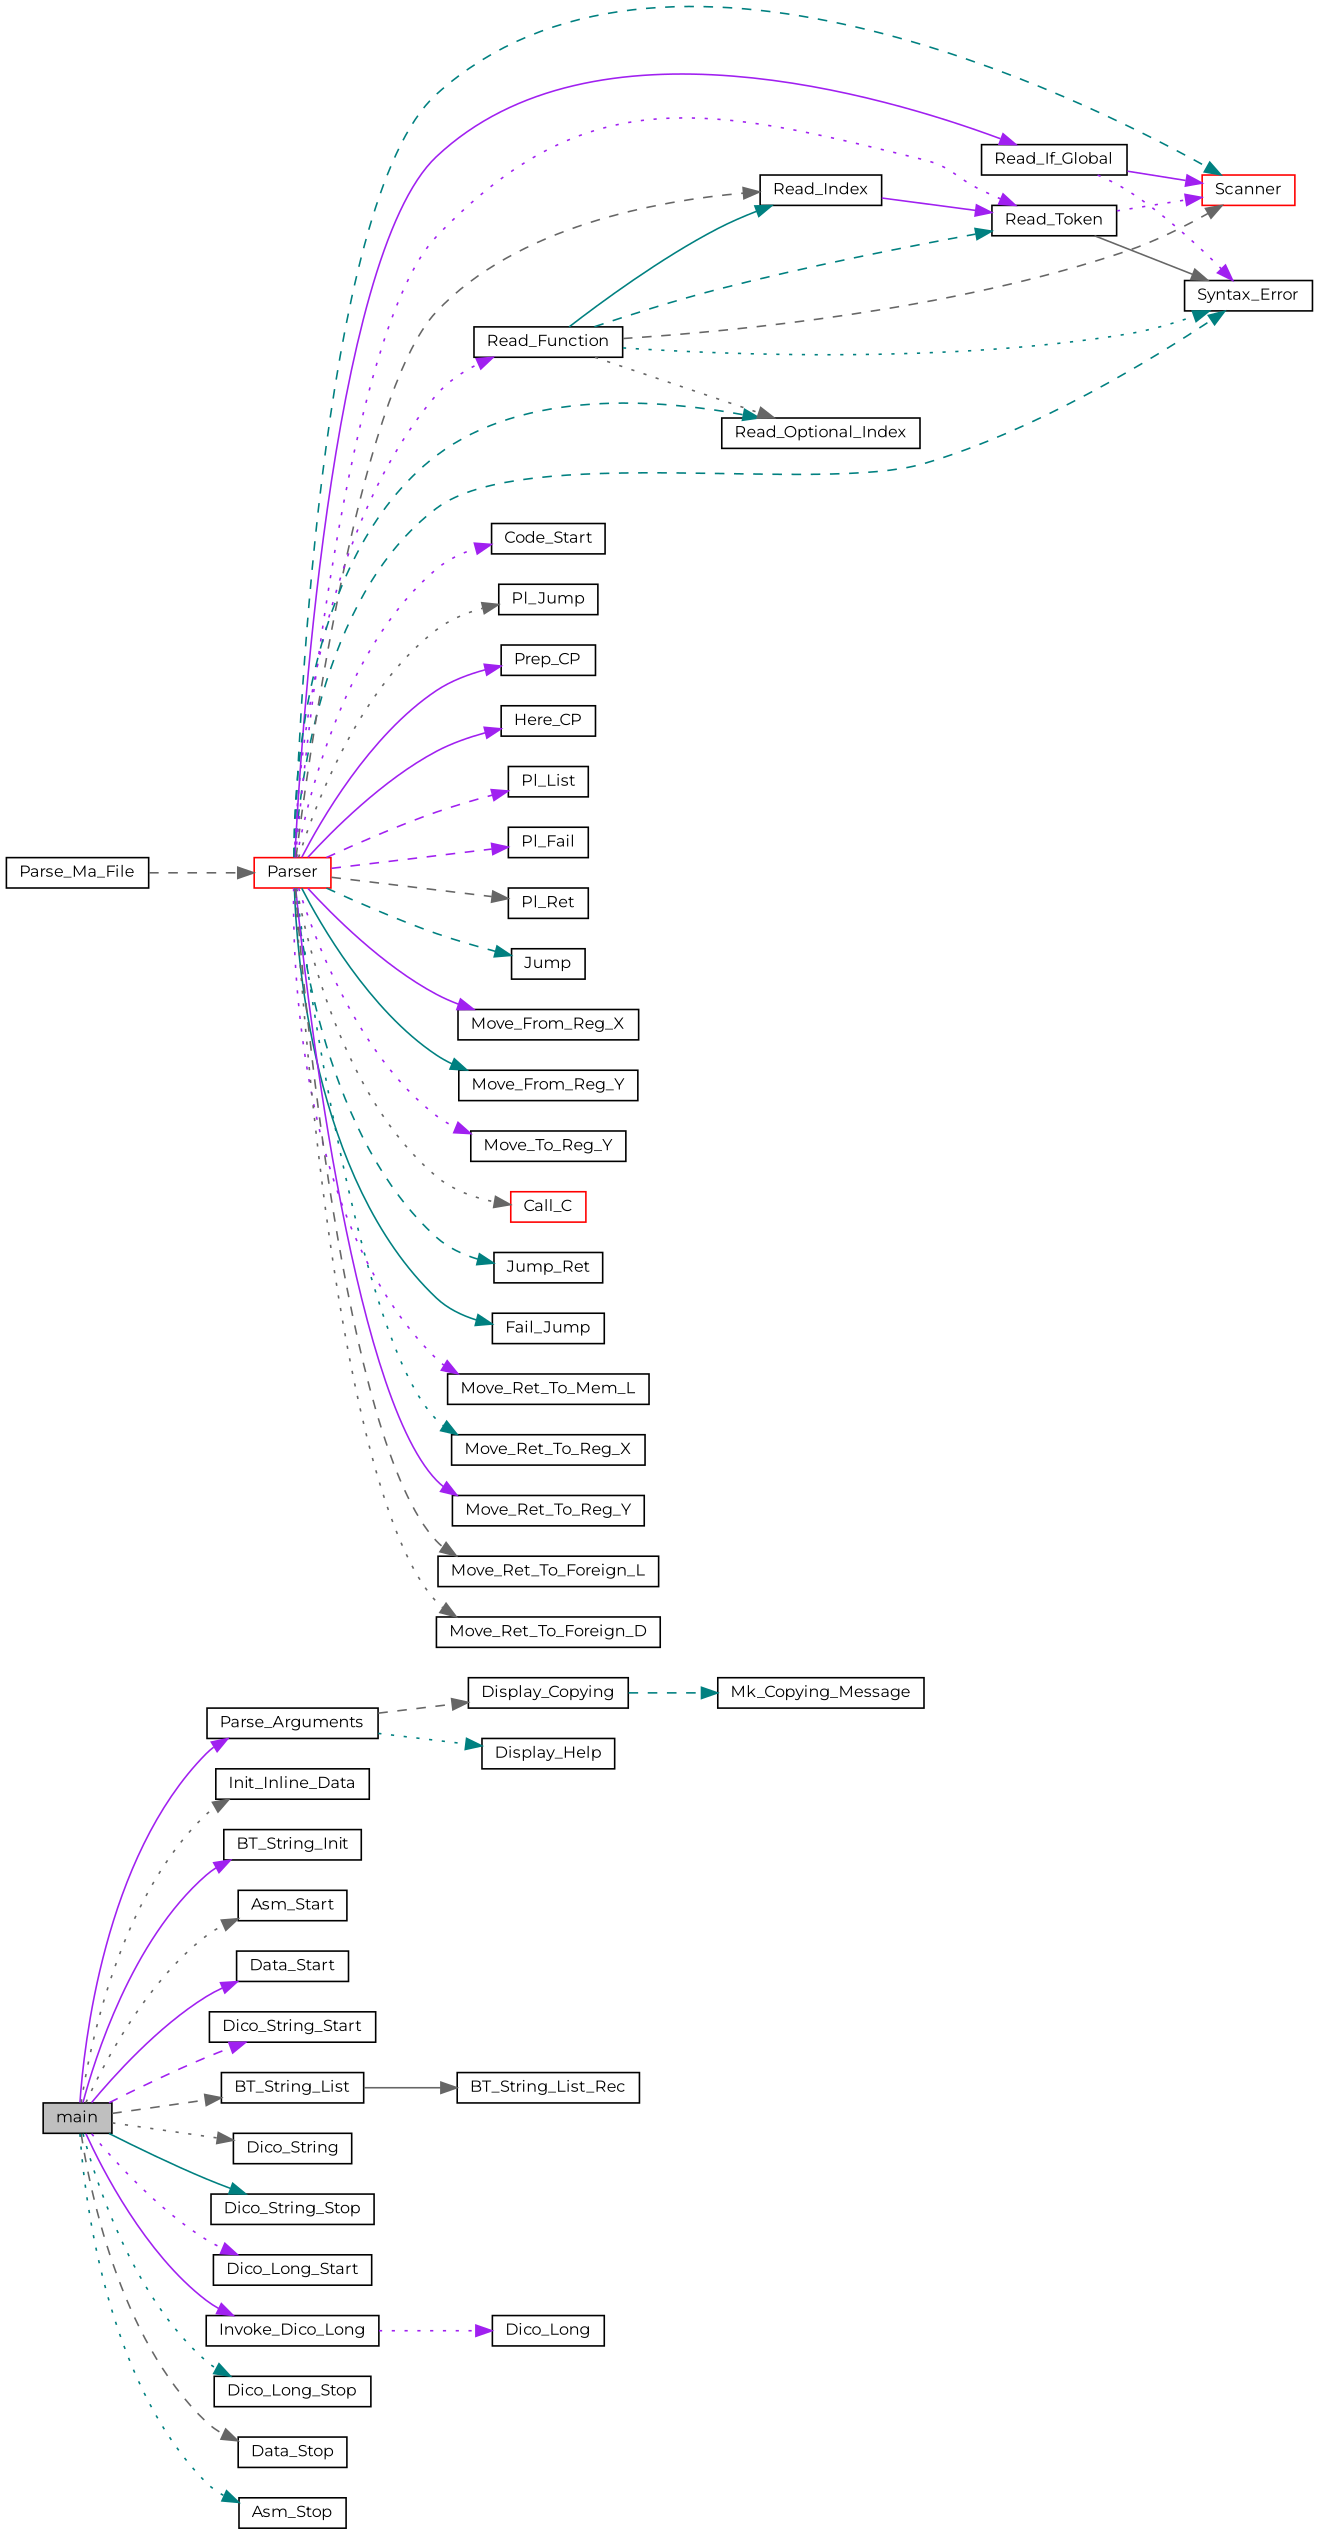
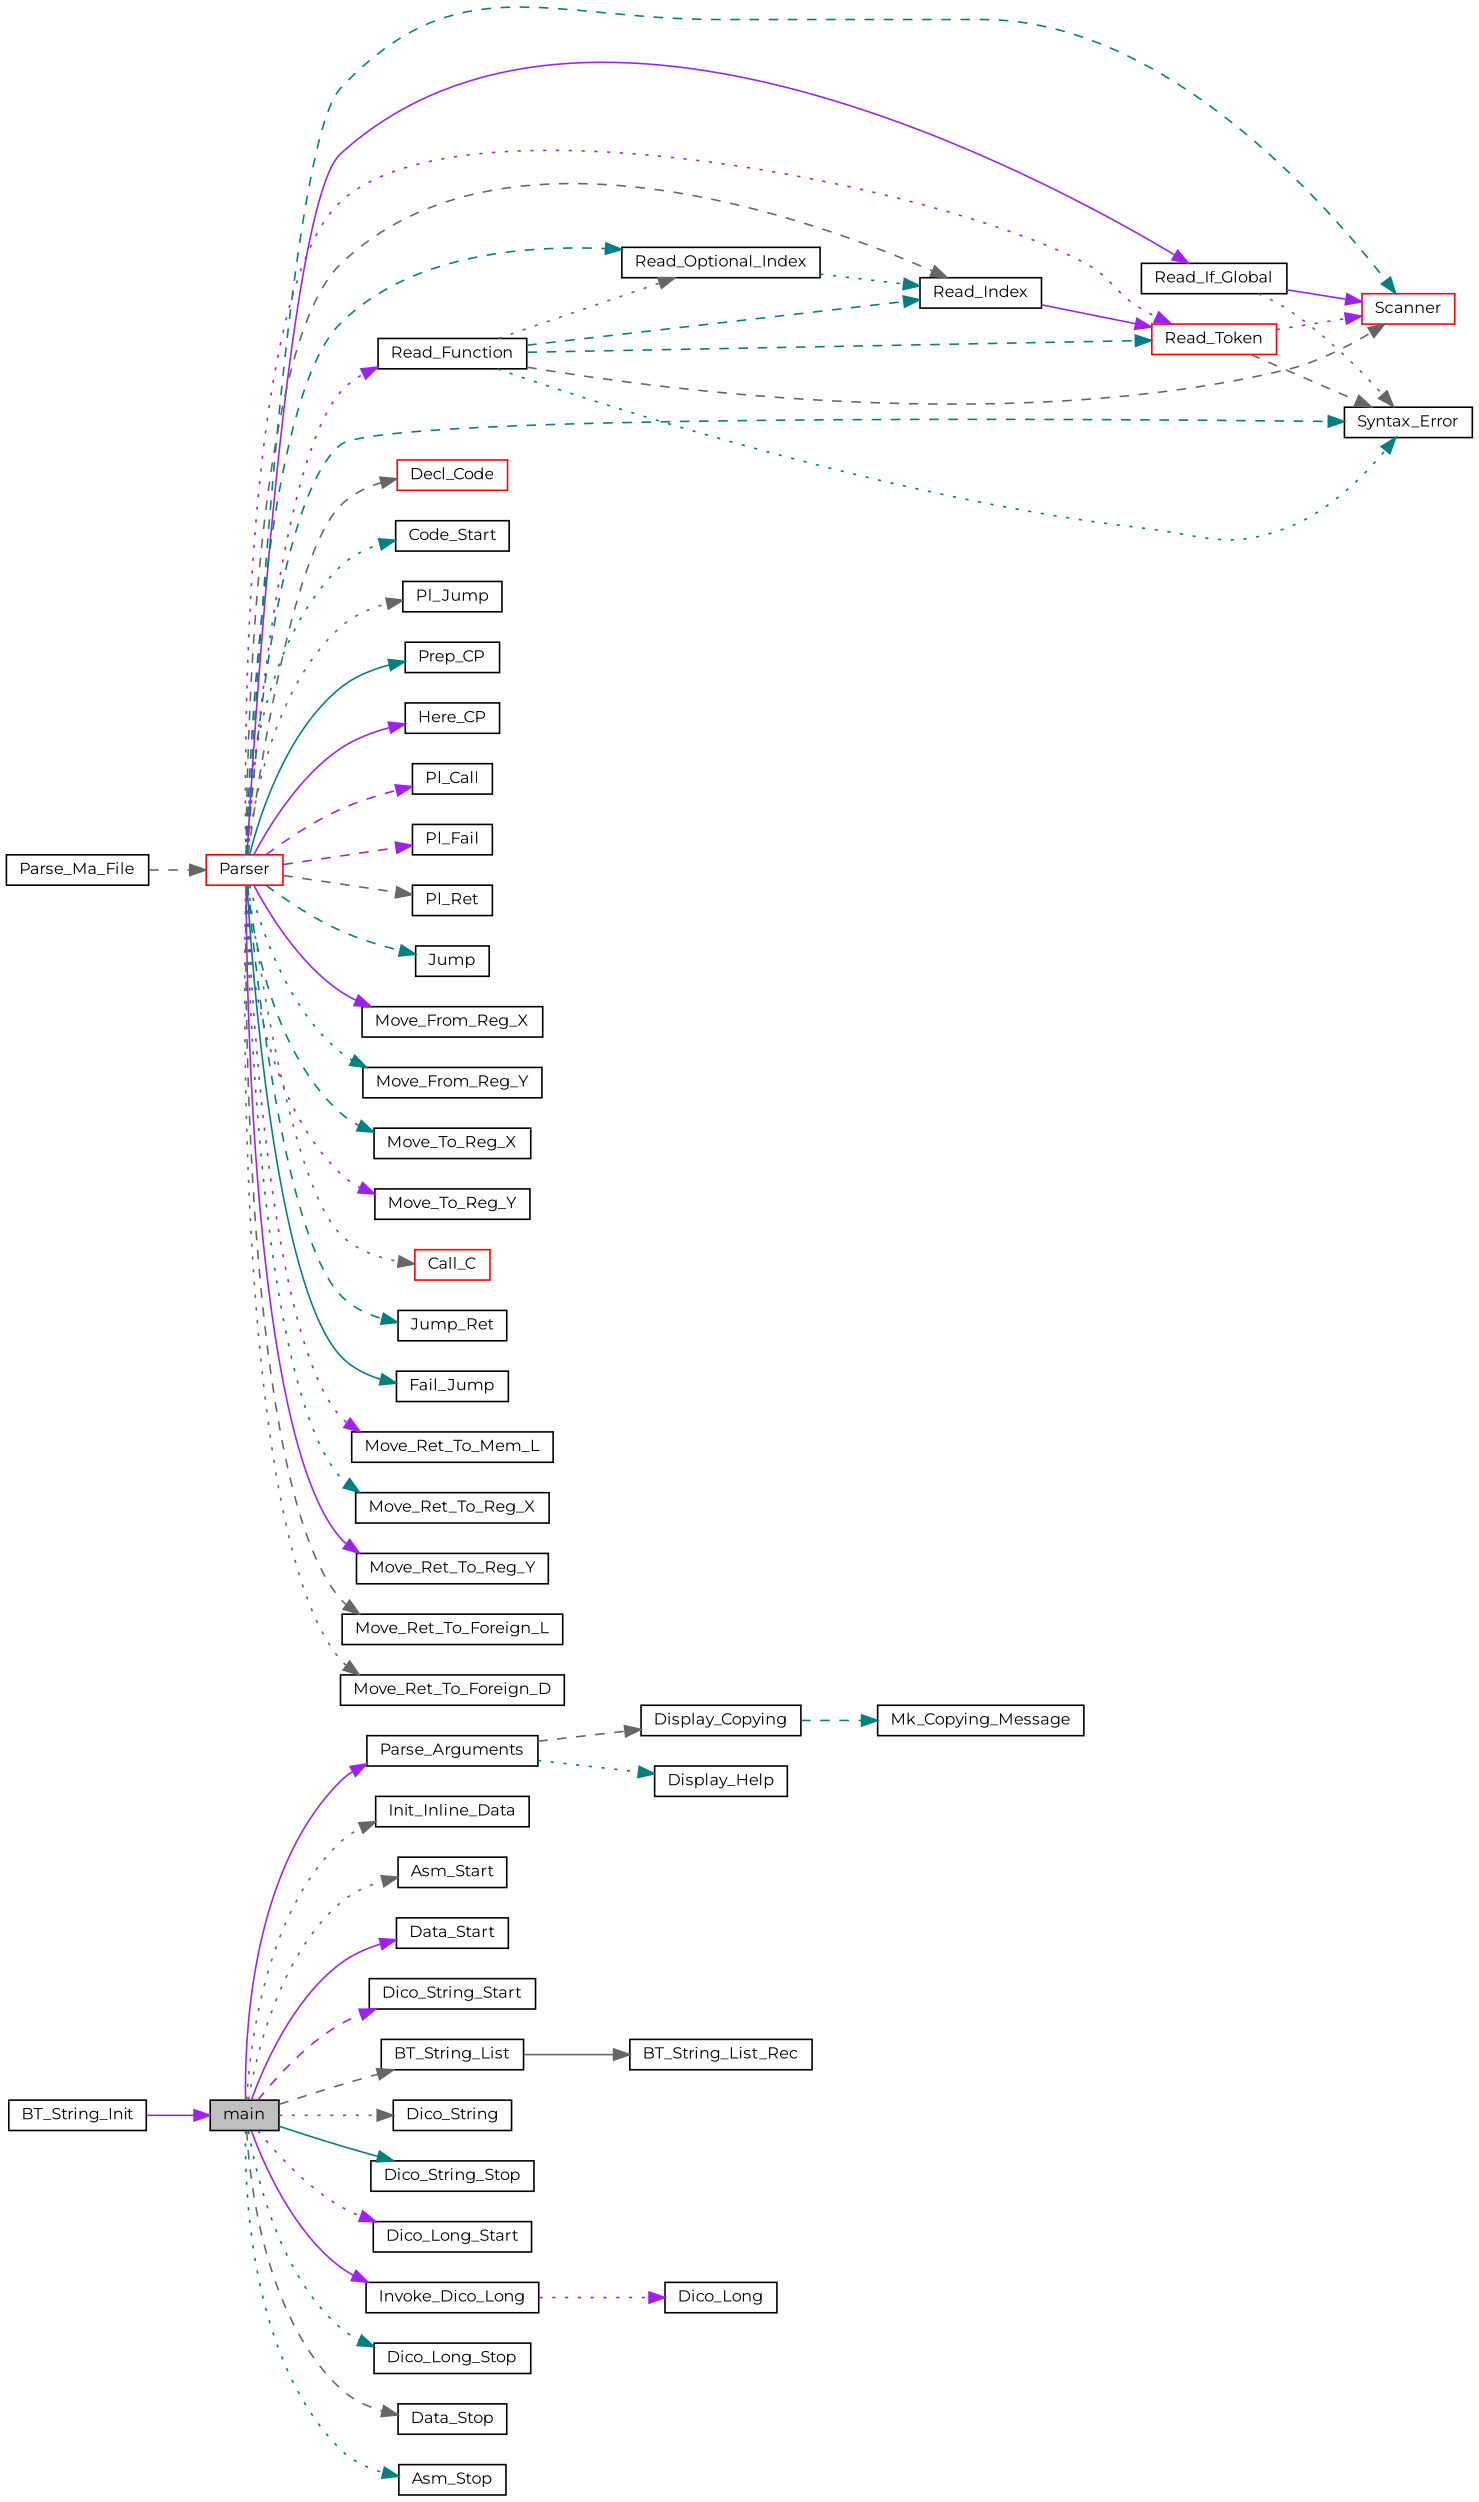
(1163, 217) -> (1325, 338)
(1054, 221) -> (1214, 339)
(1146, 256) -> (1304, 377)
(659, 263) -> (715, 323)
none -> (862, 279)
none -> (452, 475)
(353, 682) -> (304, 615)
(376, 746) -> (296, 741)
(548, 782) -> (452, 779)
(365, 987) -> (286, 982)
none -> (452, 1143)
(132, 1975) -> (170, 2115)
